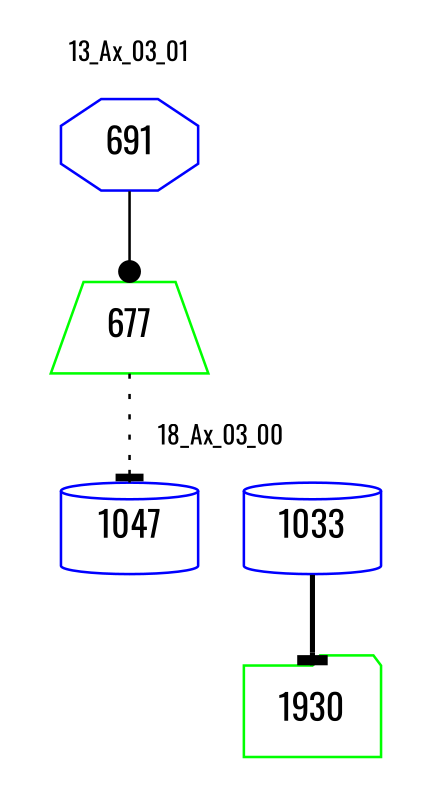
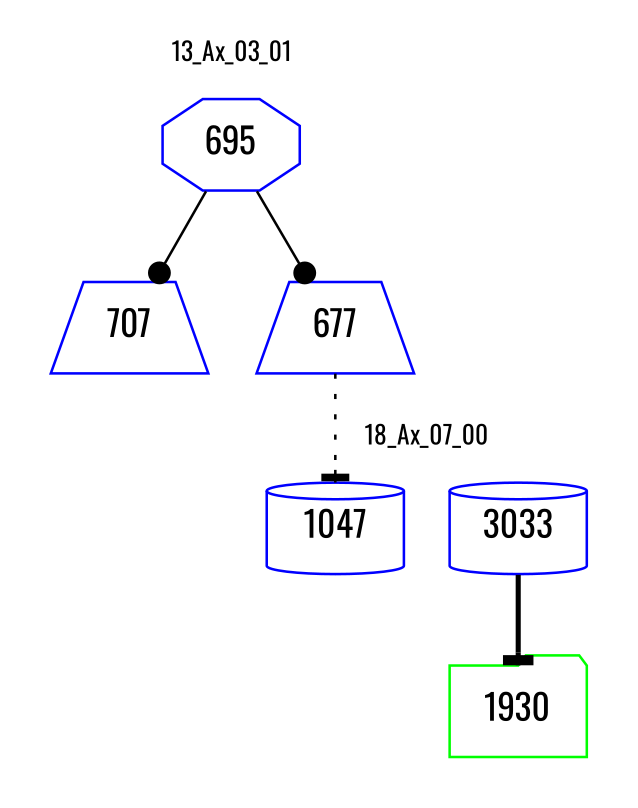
(130, 145) -> (231, 145)
none -> (130, 328)
(130, 328) -> (335, 328)
(221, 438) -> (427, 438)
(312, 528) -> (518, 528)
